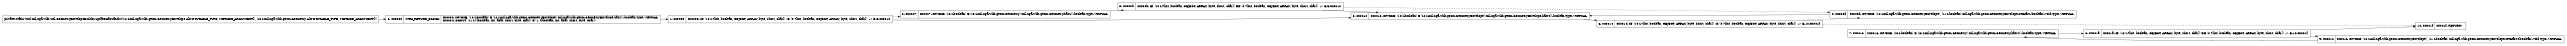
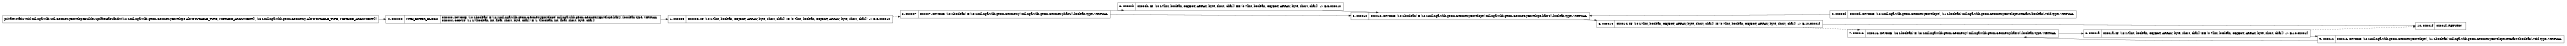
(1586, 10) -> none
(422, 19) -> (422, 19)
(1830, 19) -> (1830, 29)
(1121, 20) -> (1230, 15)
(2118, 25) -> (2118, 25)
(2362, 28) -> (2362, 28)
